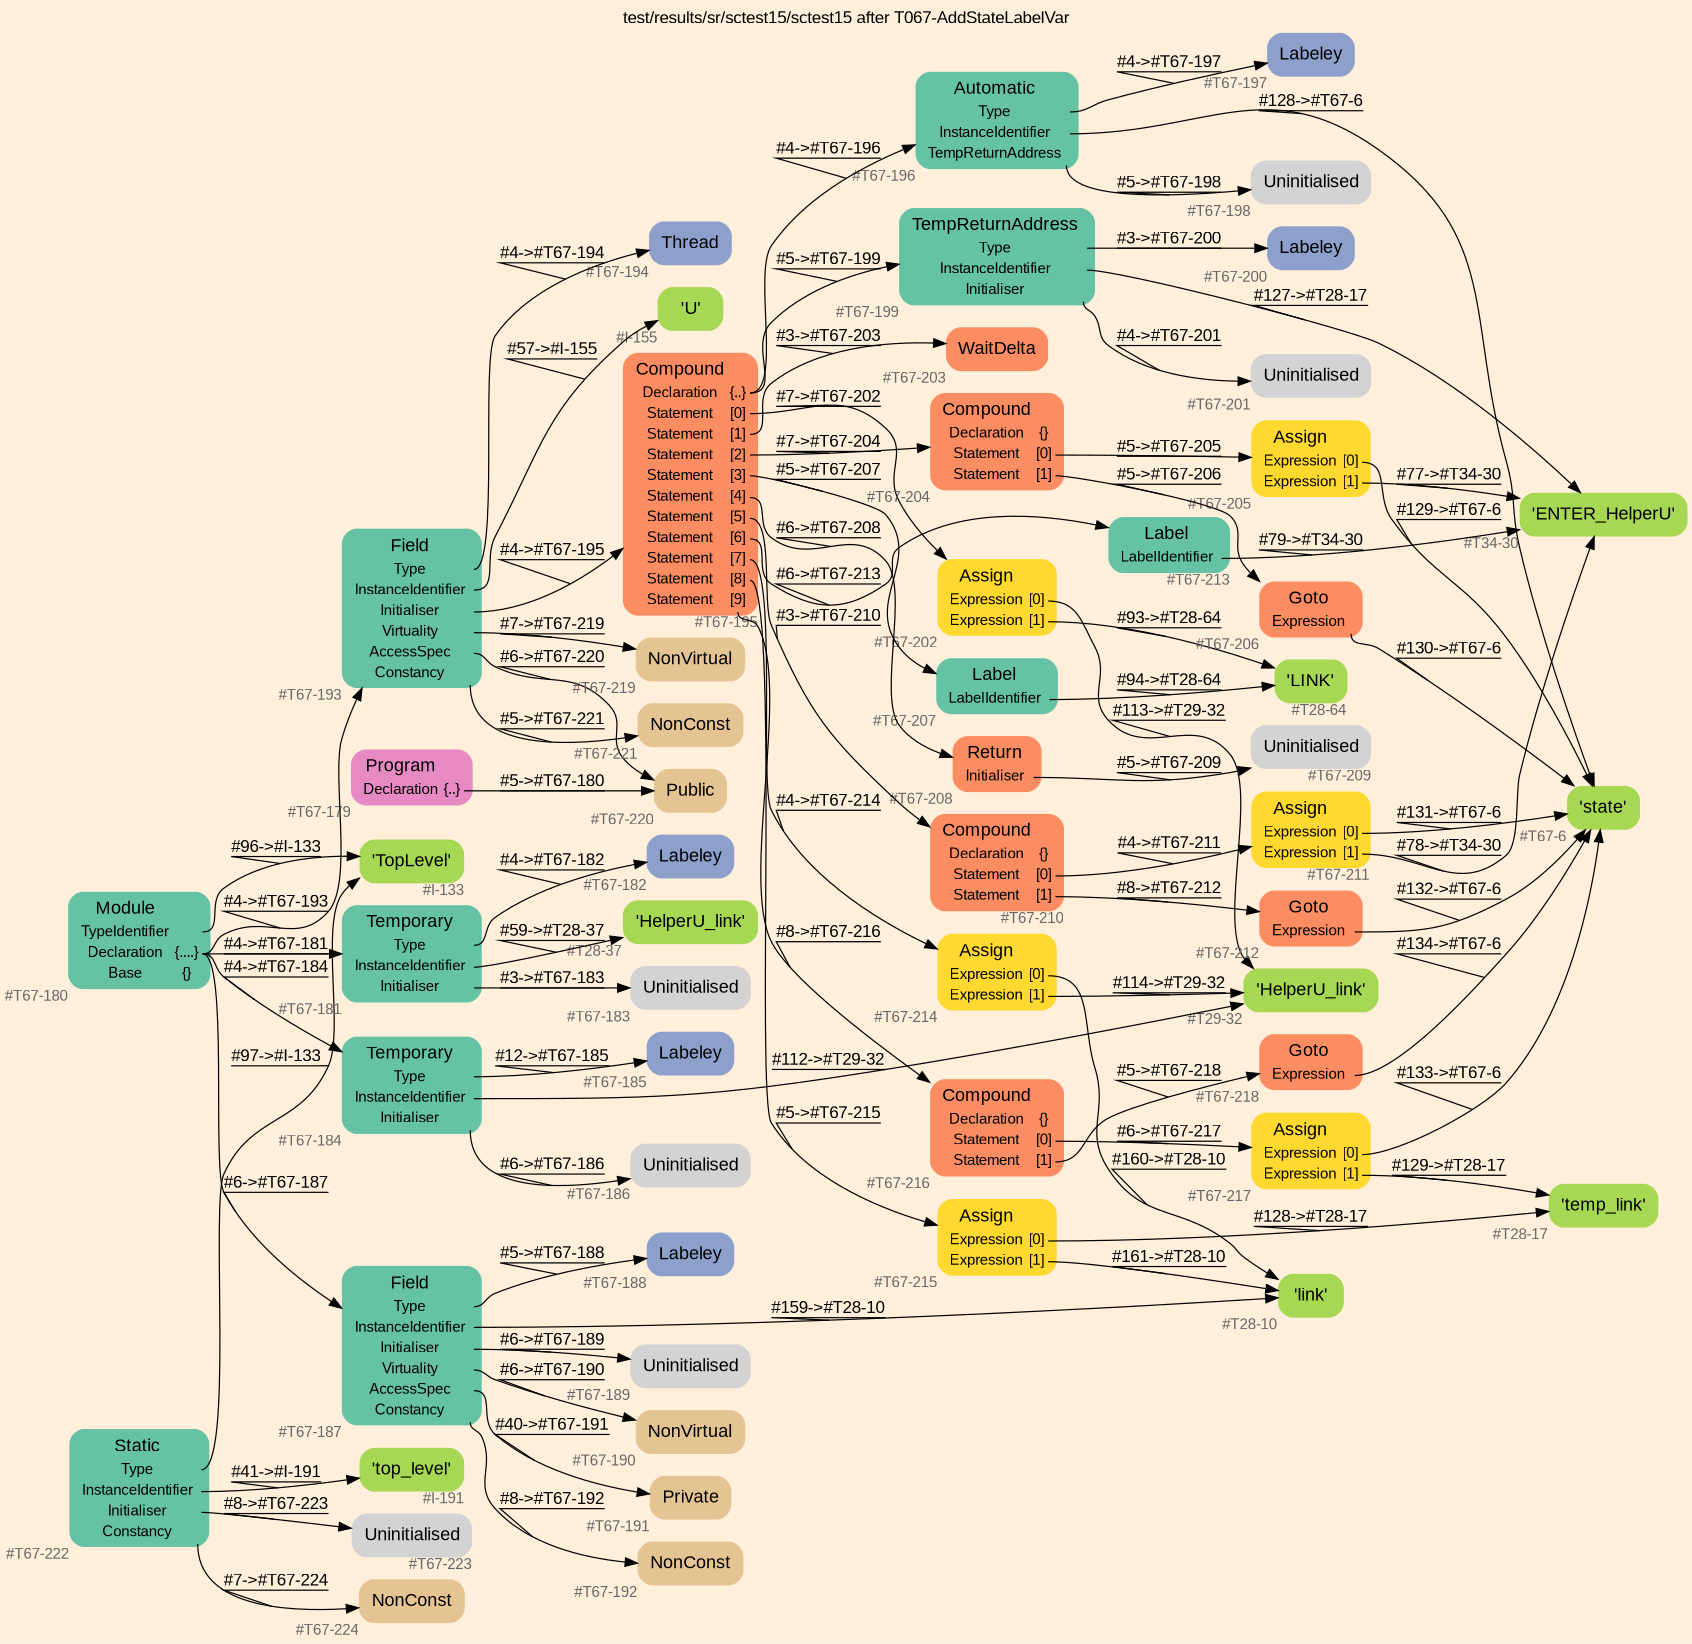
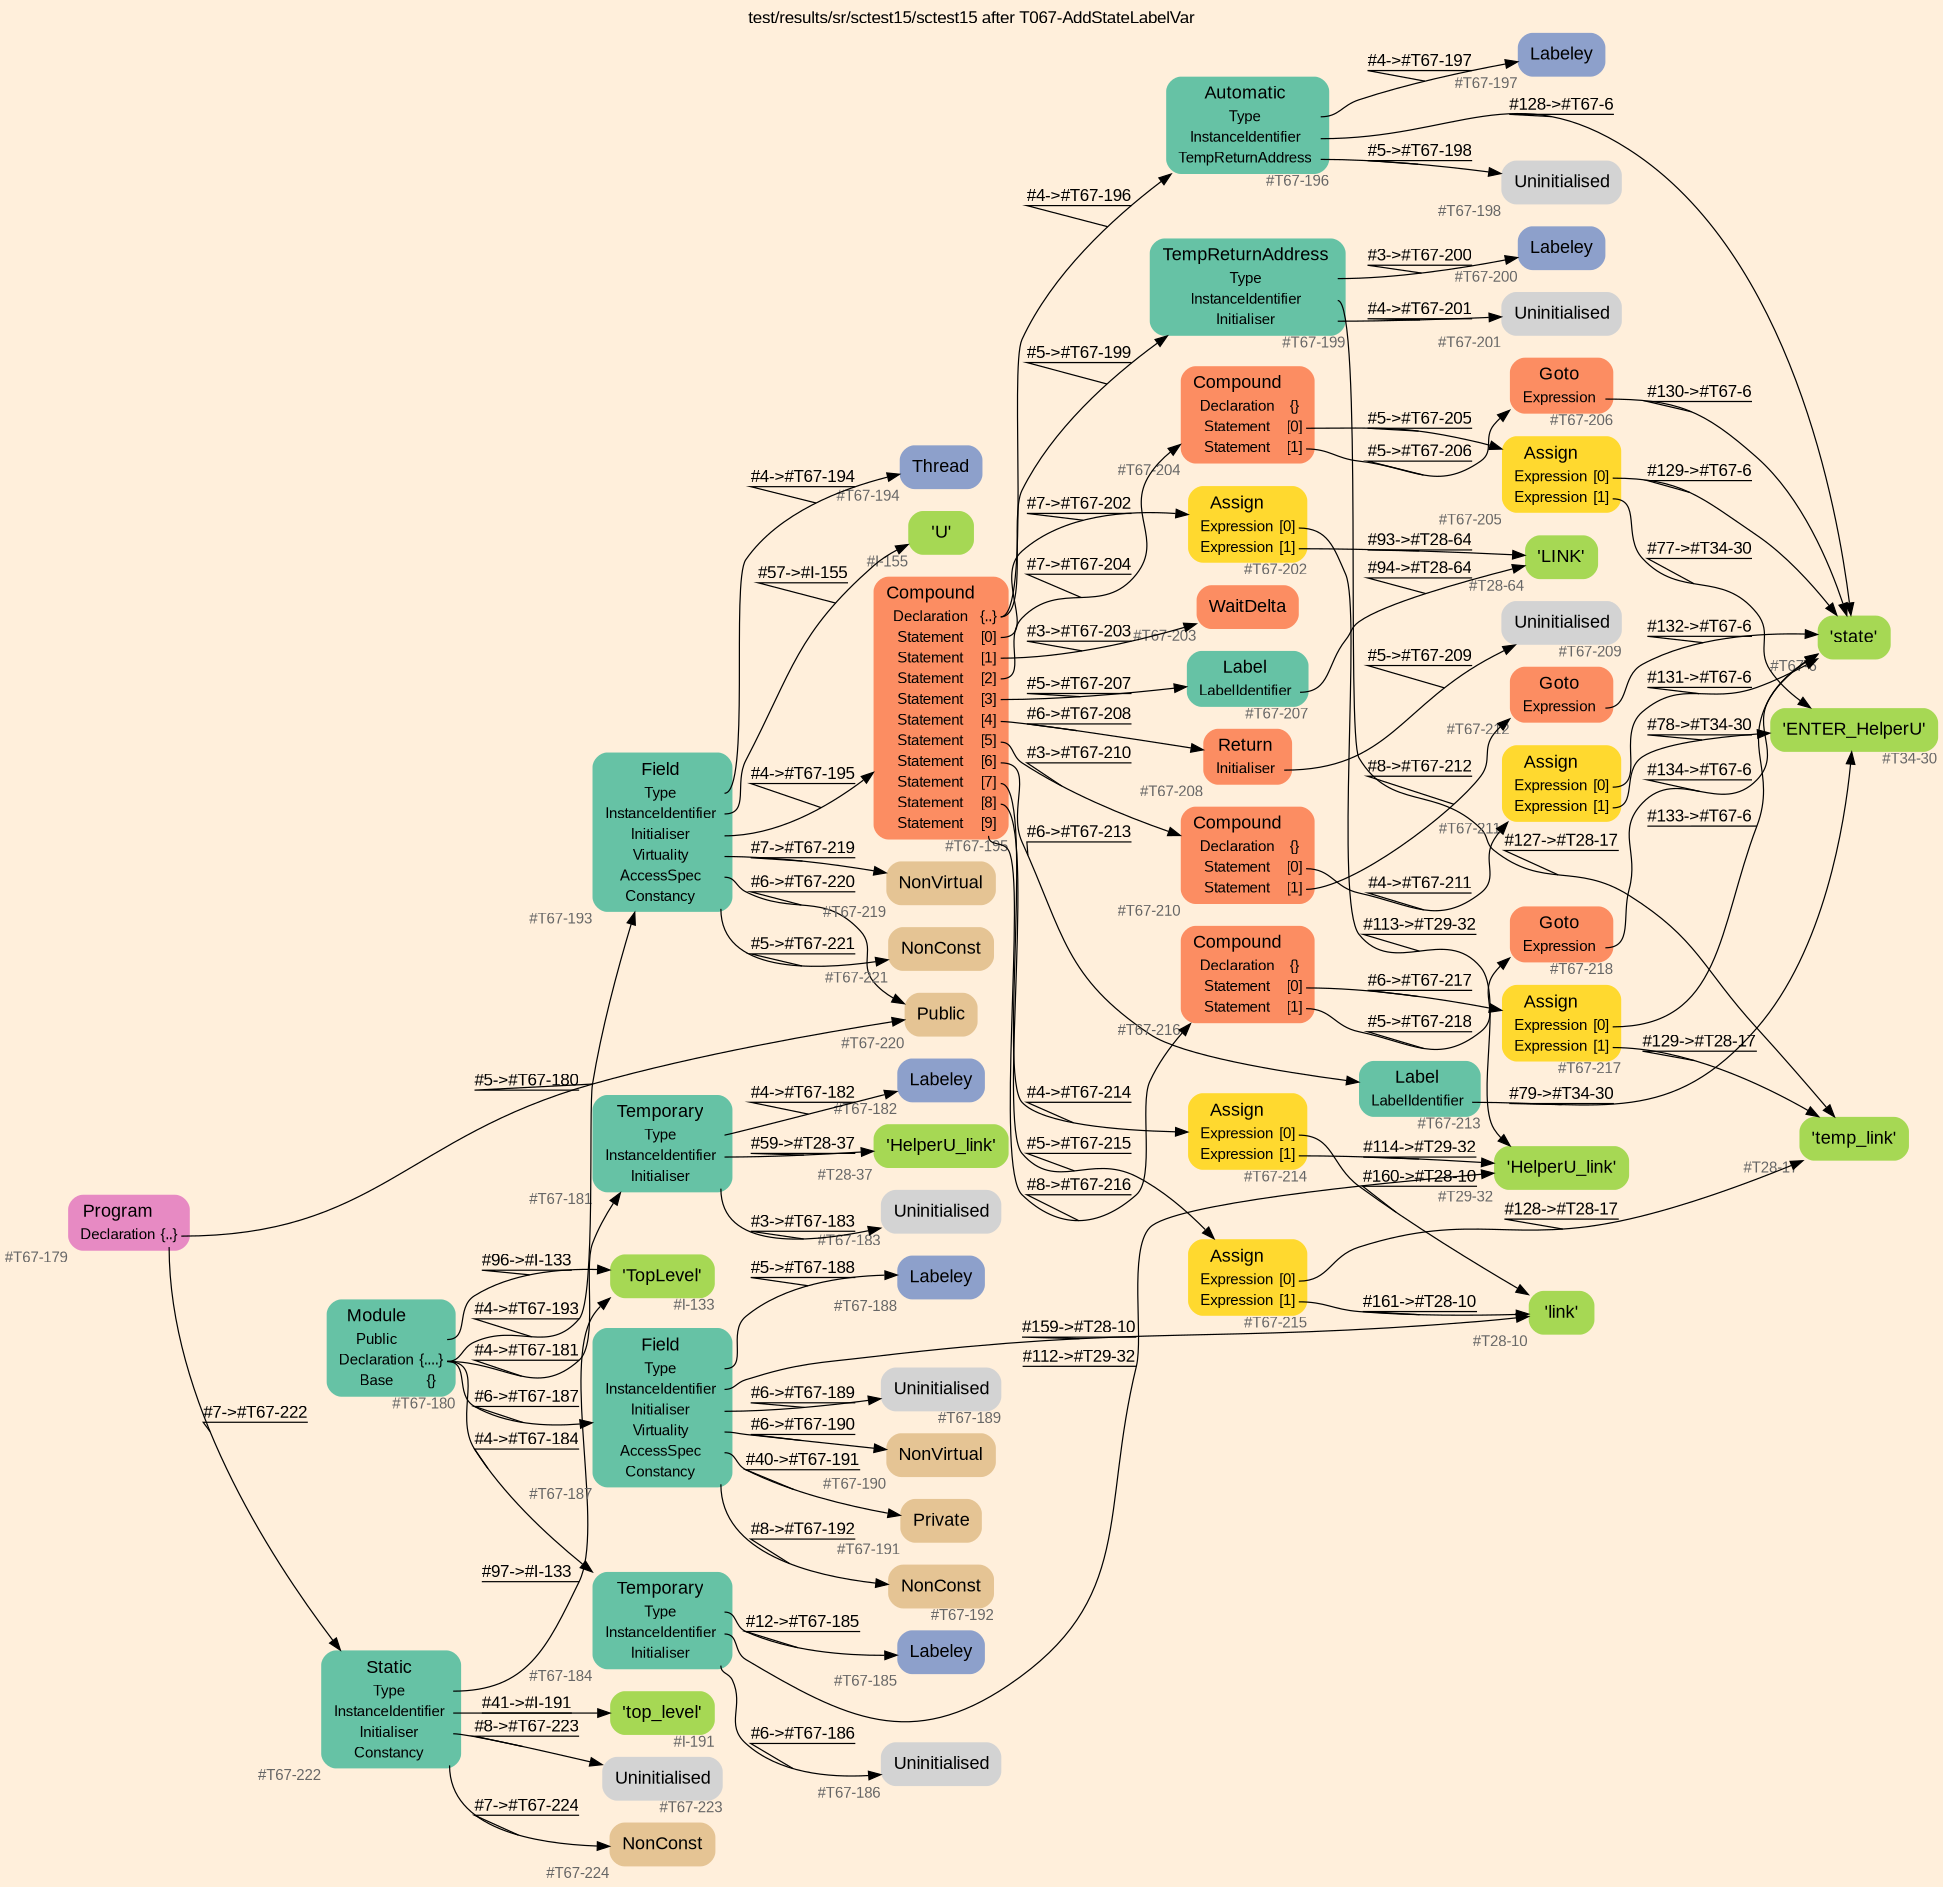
(1350, 333) -> (1417, 798)
(125, 932) -> (377, 1340)
none -> (221, 1456)
